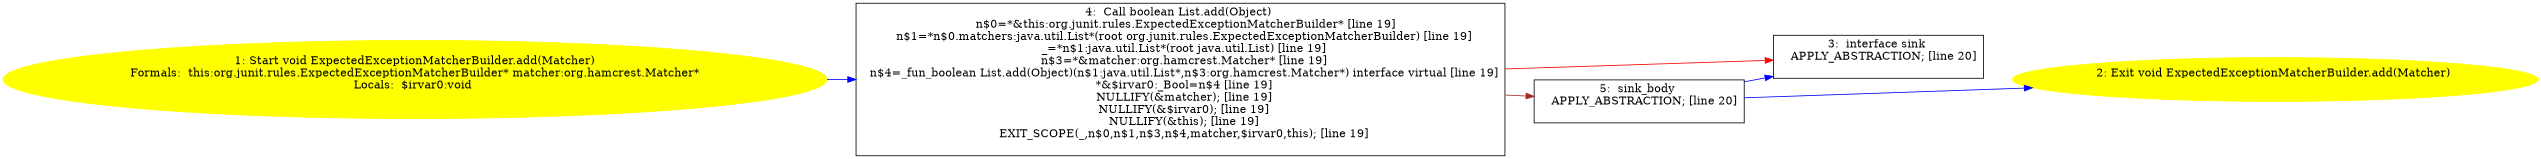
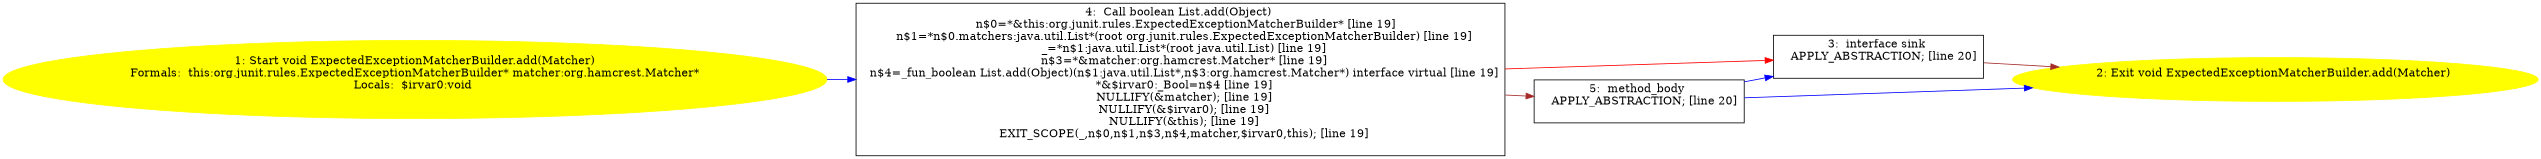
none -> (2017, 65)
(1639, 101) -> (1639, 101)
